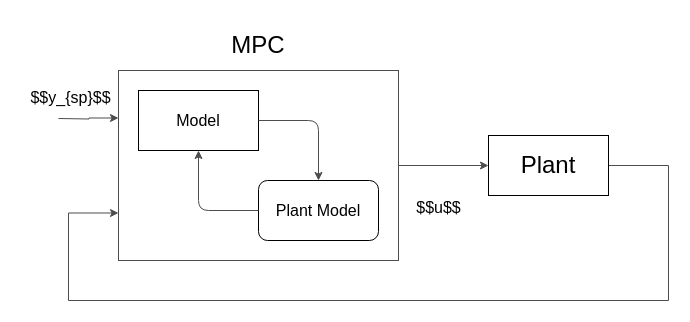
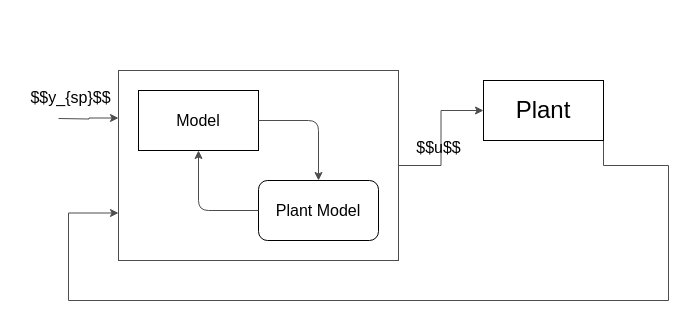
(259, 46) -> none
(549, 166) -> (544, 111)
(439, 208) -> (439, 148)
